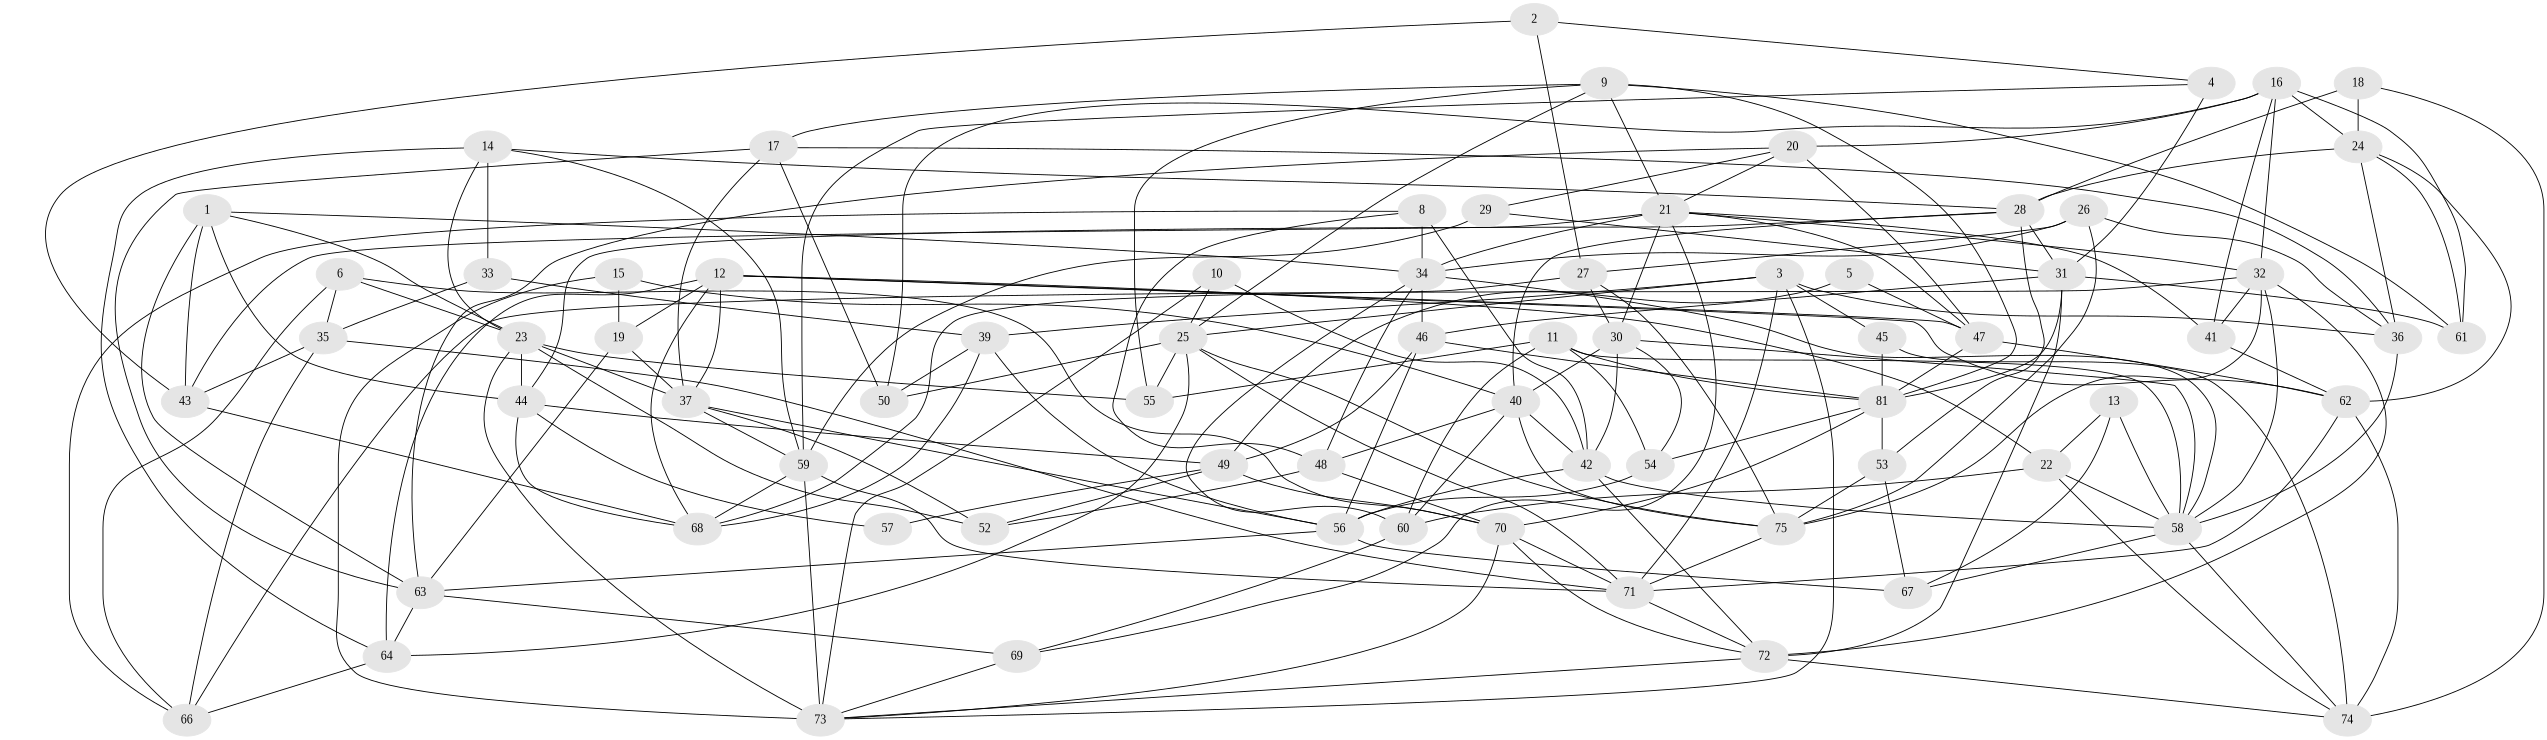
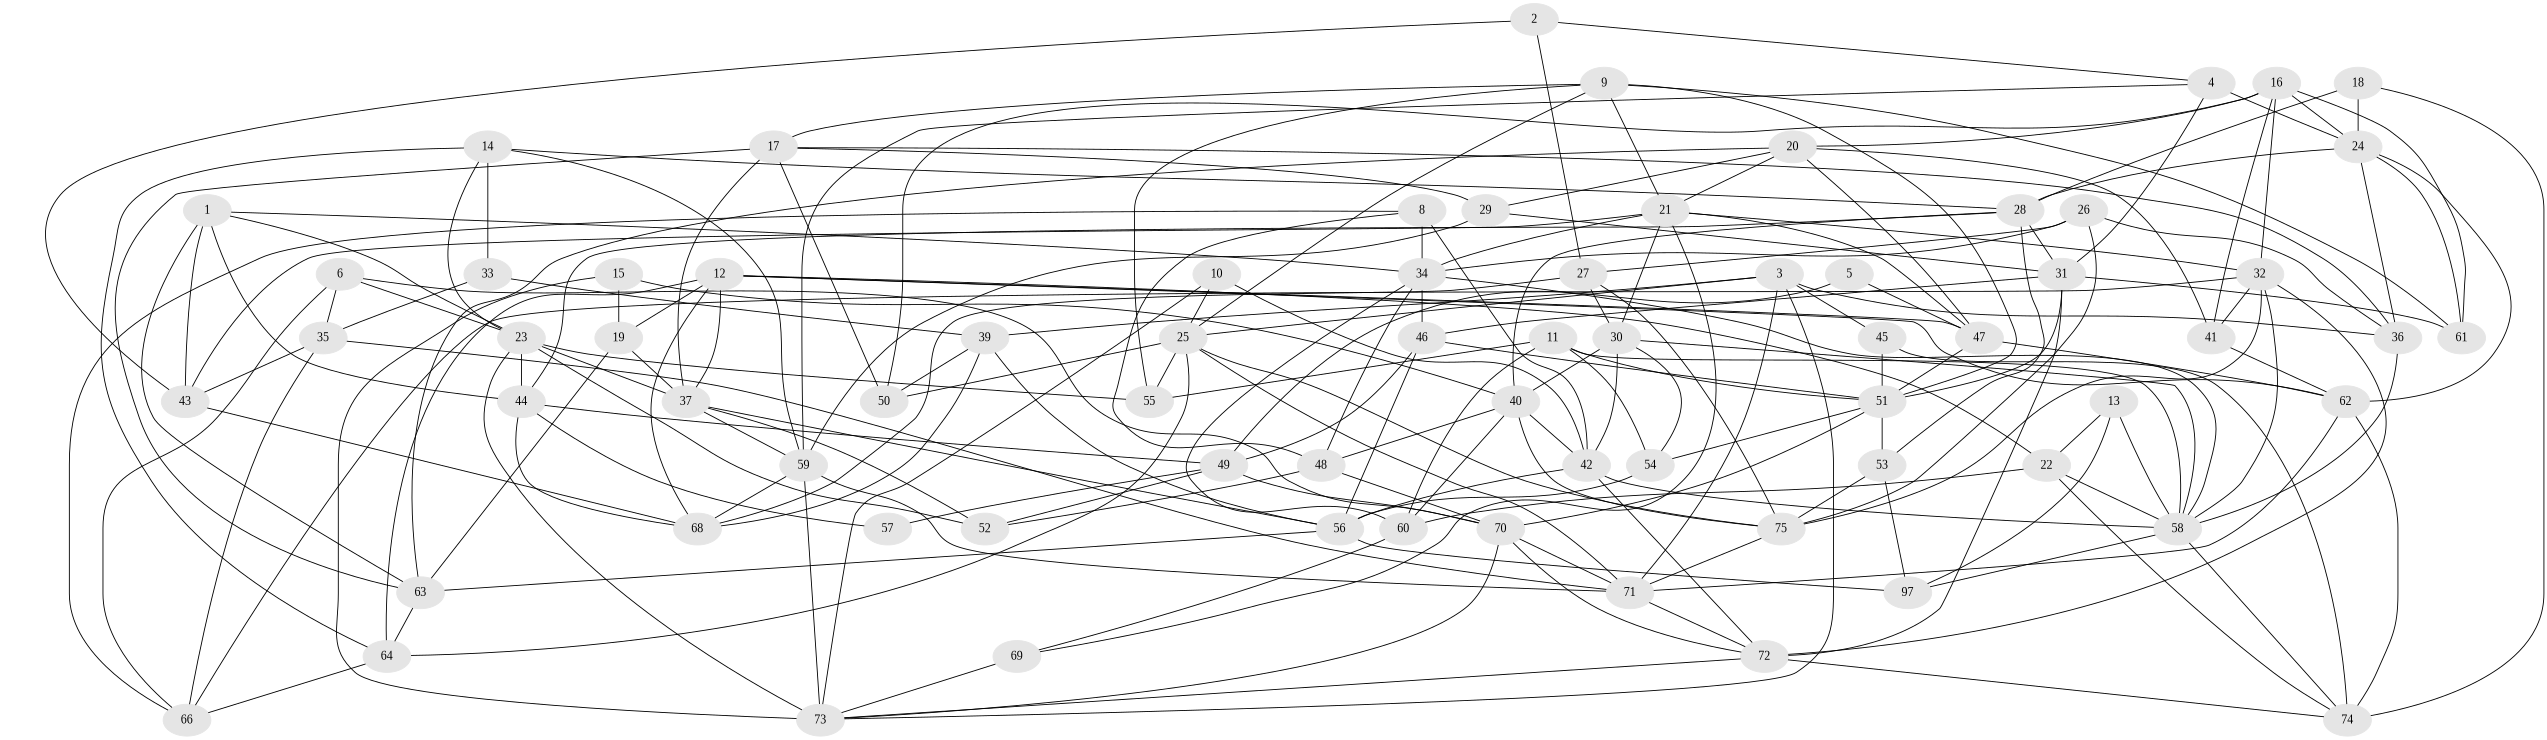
none -> (2284, 116)
none -> (1134, 161)
(1954, 233) -> (2047, 173)
(1882, 402) -> (1882, 402)
(1908, 593) -> (1908, 593)
(705, 623) -> none
